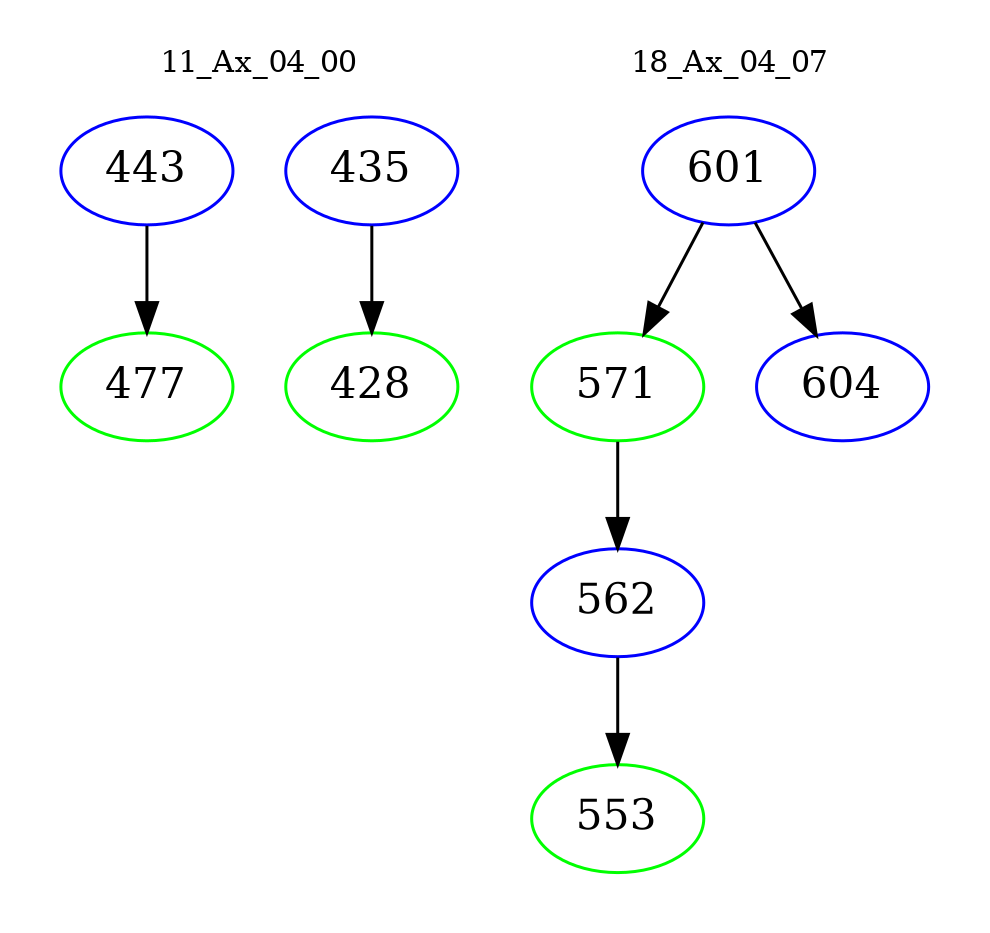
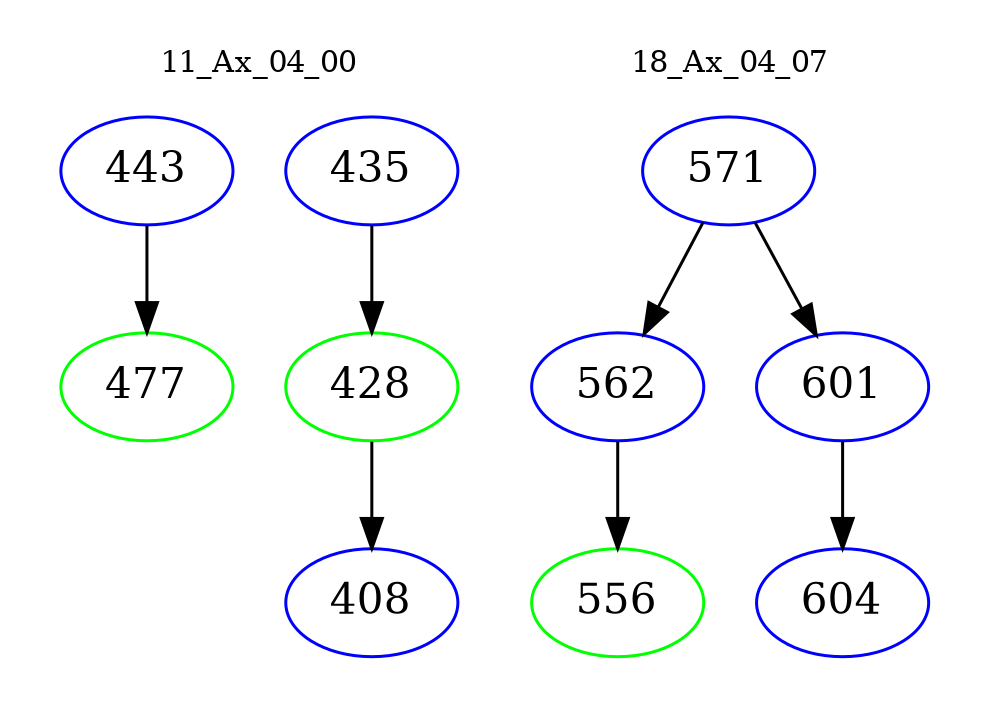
(681, 265) -> (778, 265)
(618, 387) -> (729, 171)
none -> (372, 603)
(618, 819) -> (618, 603)
